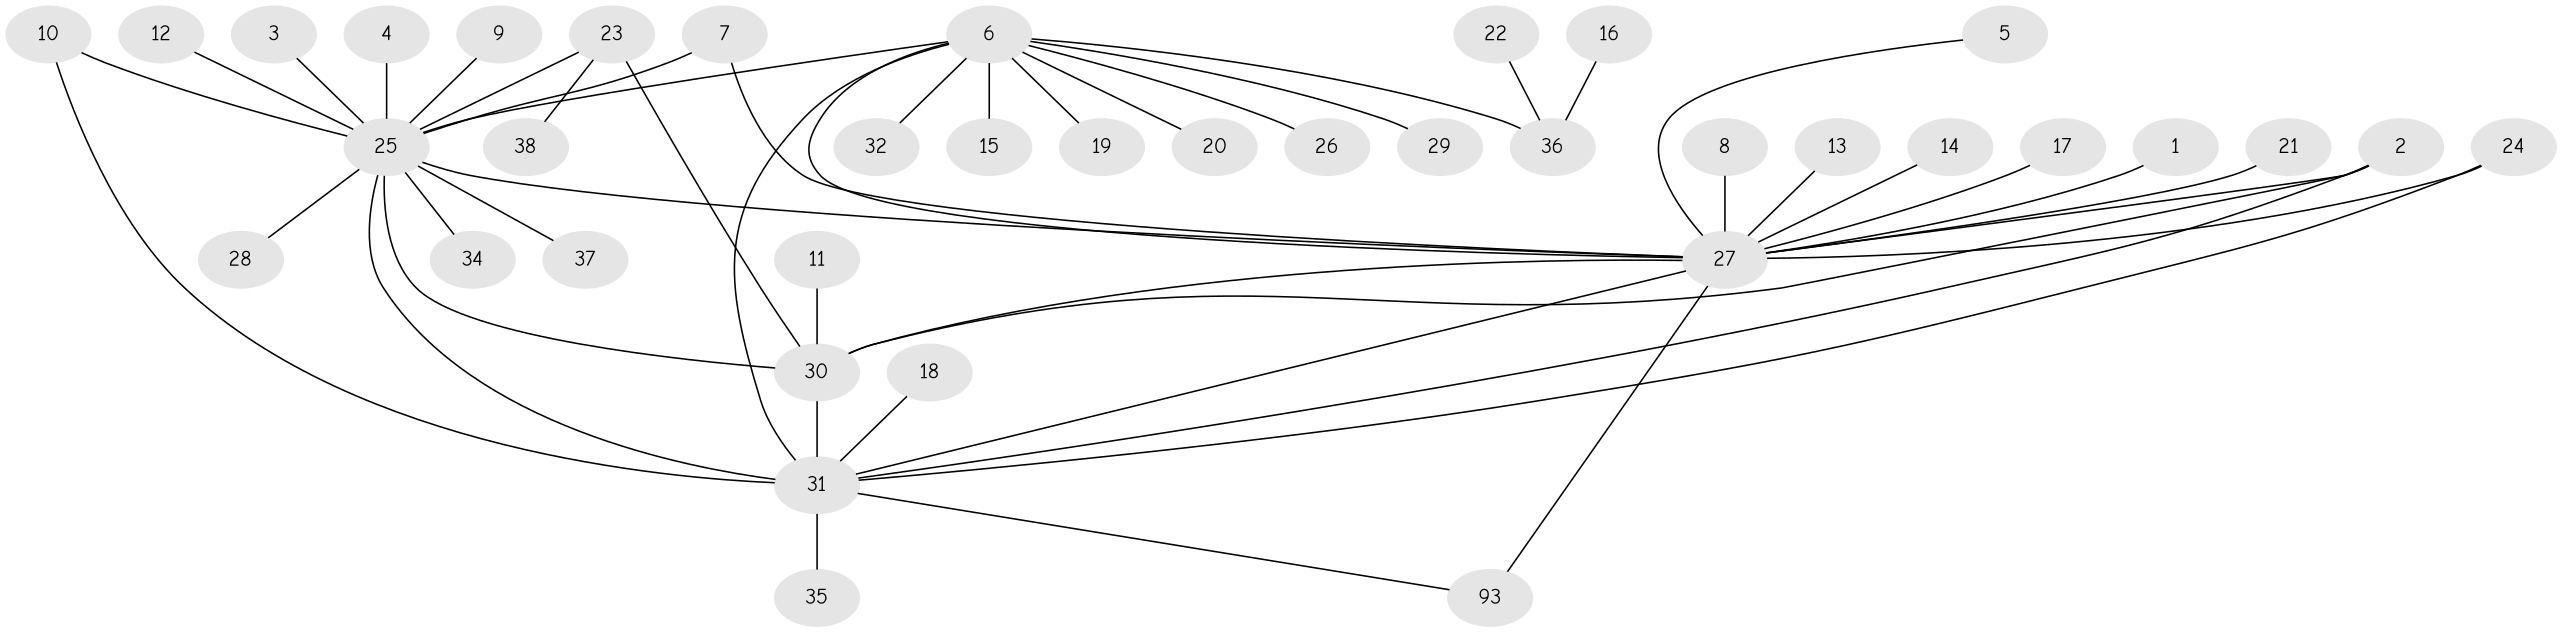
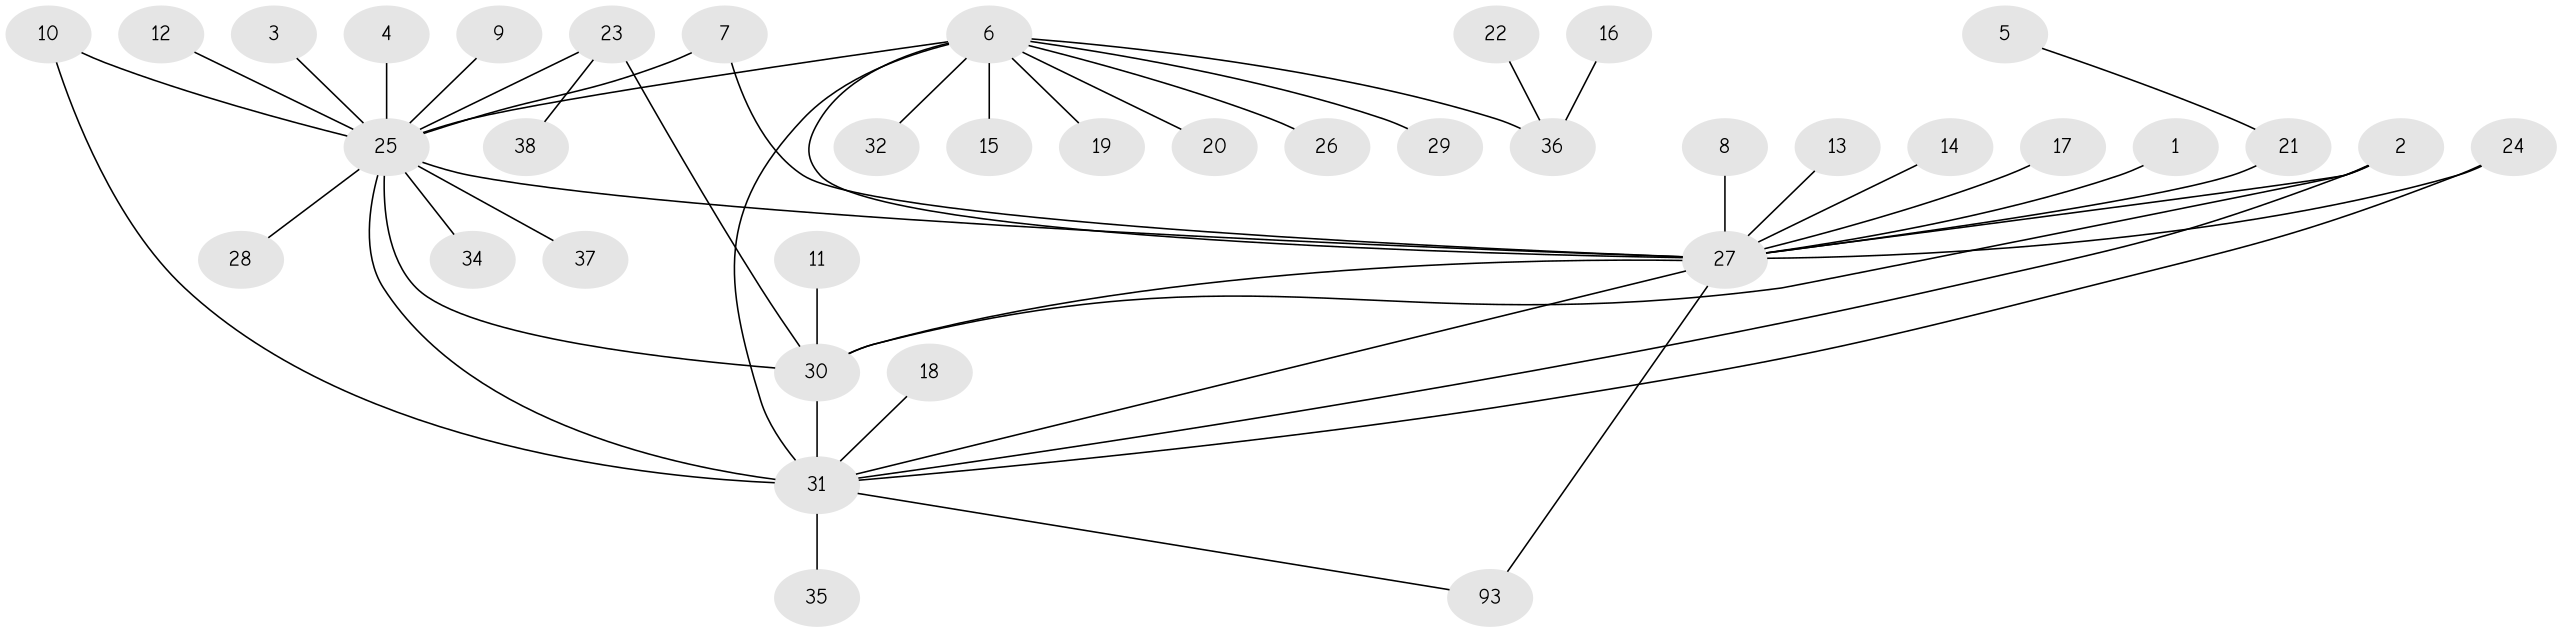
(1747, 79) -> (2150, 87)
